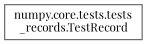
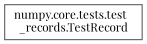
(73, 22) -> (73, 22)
